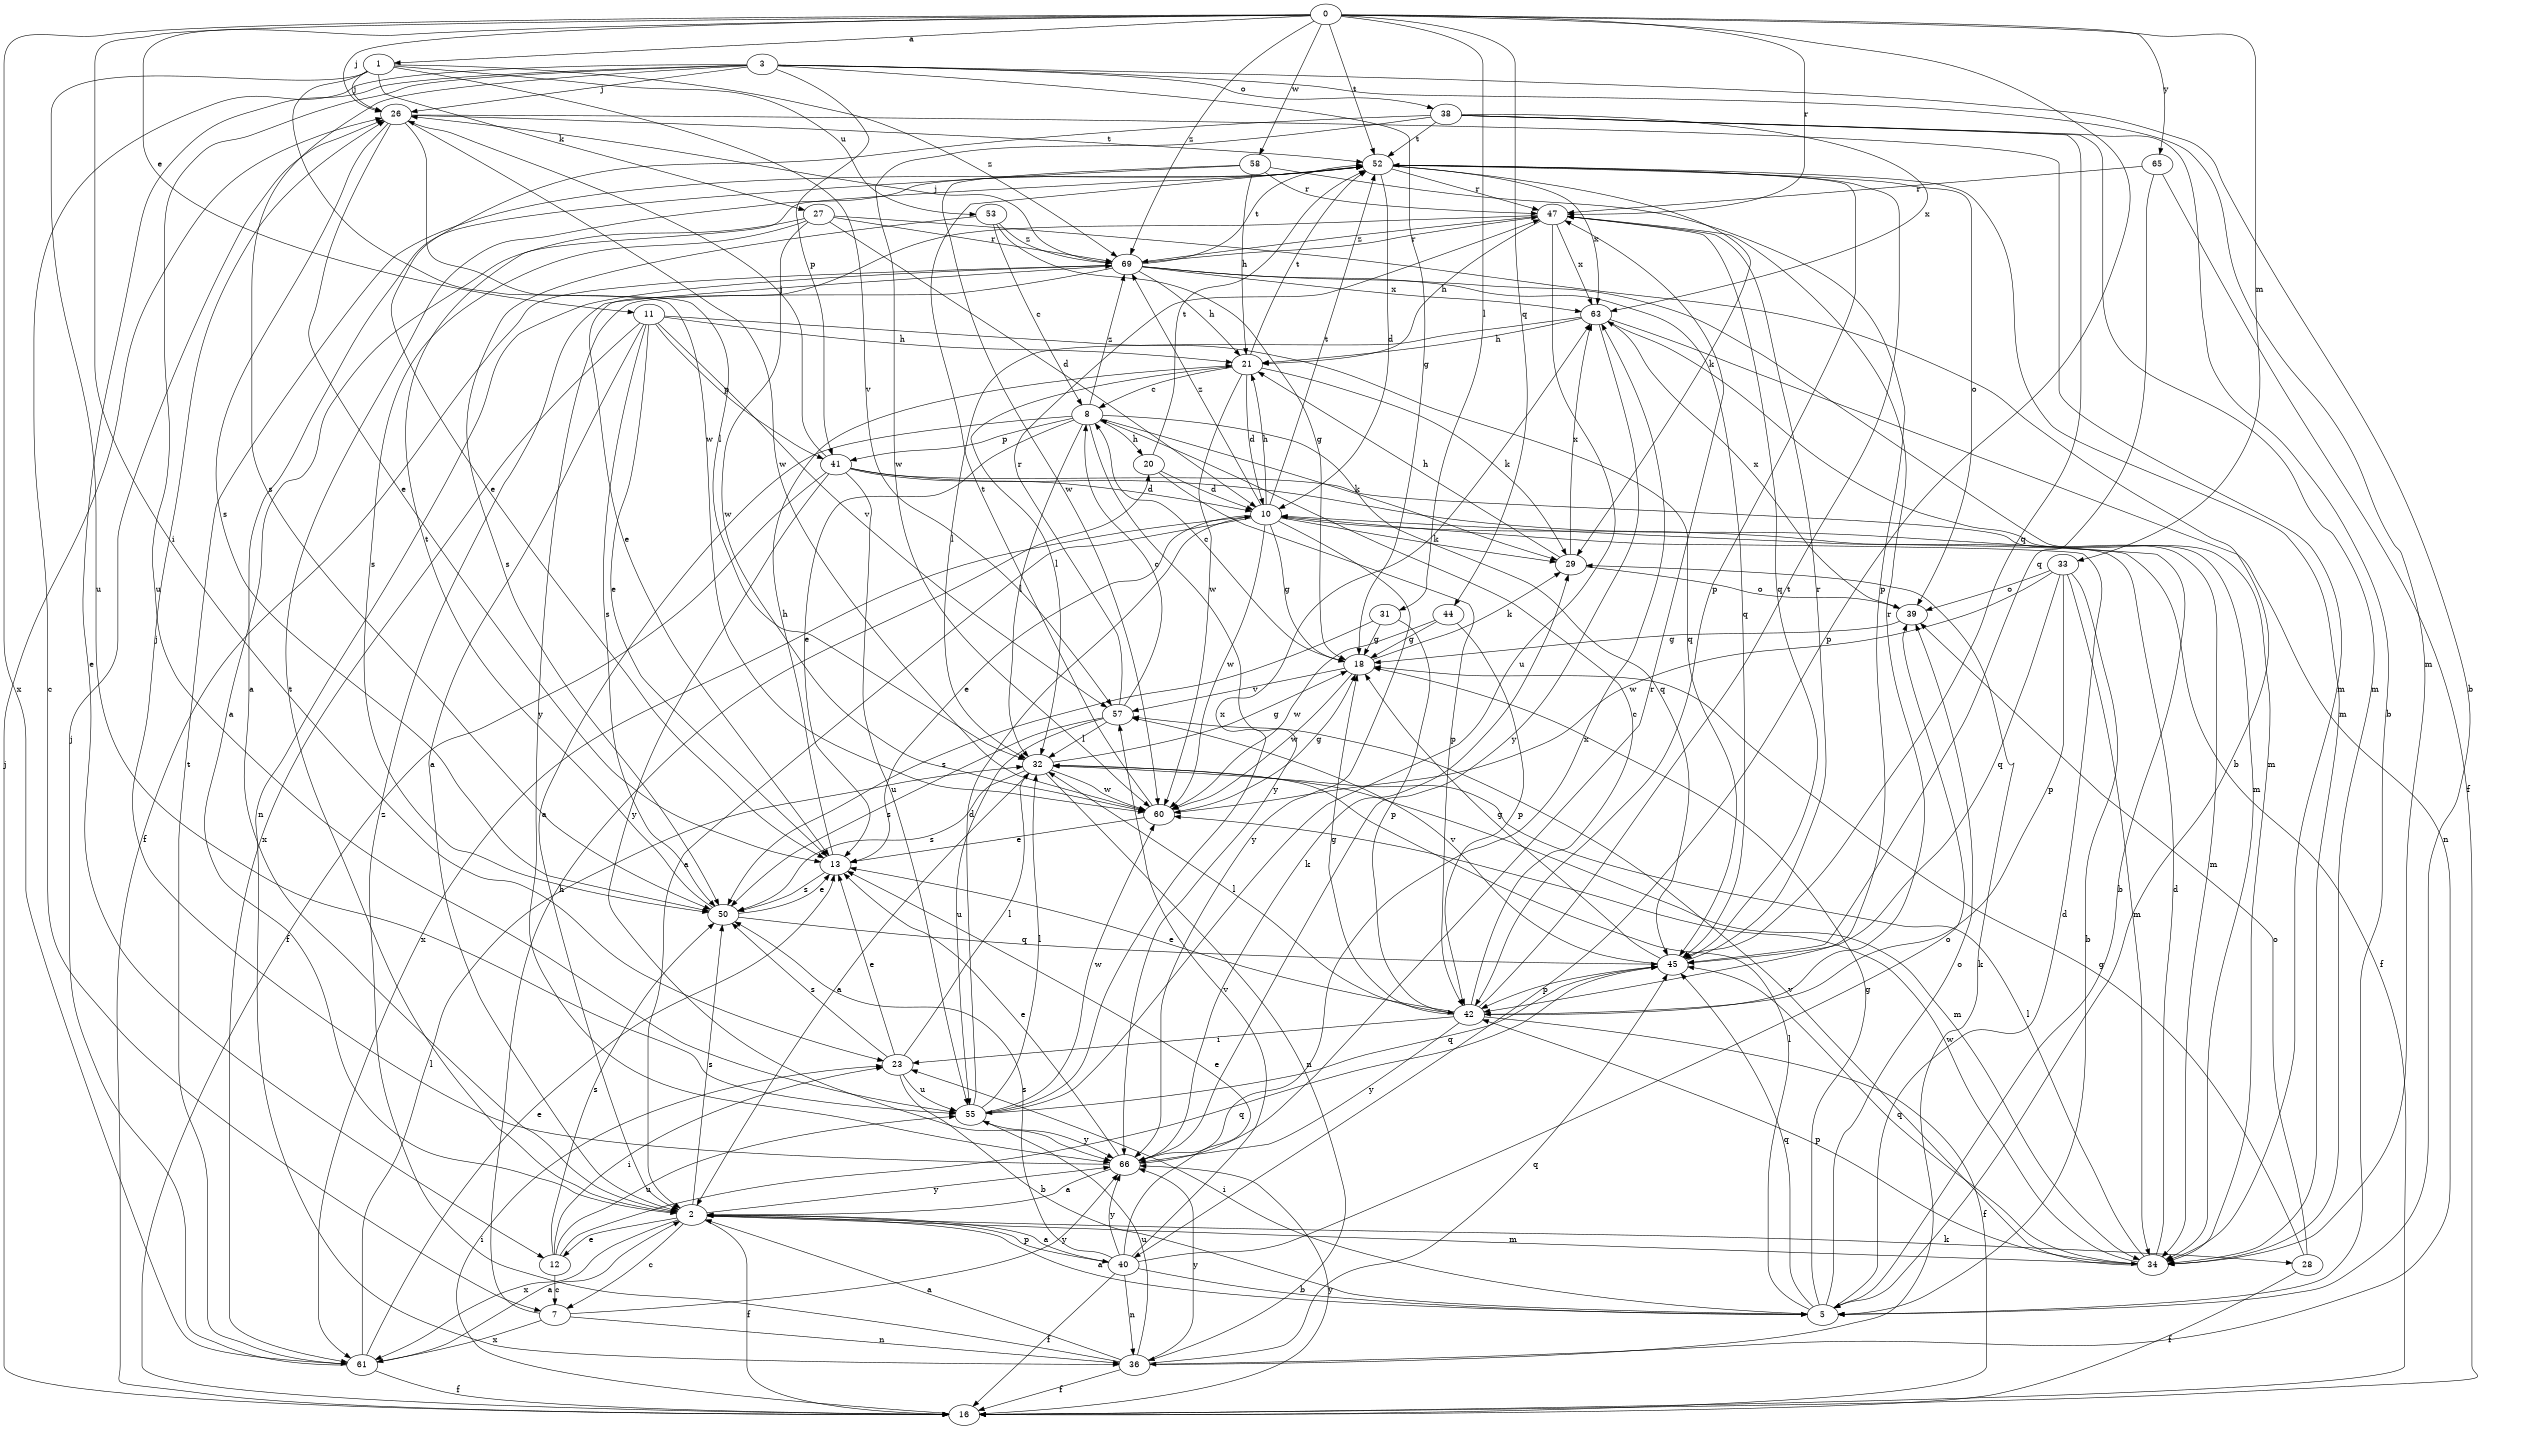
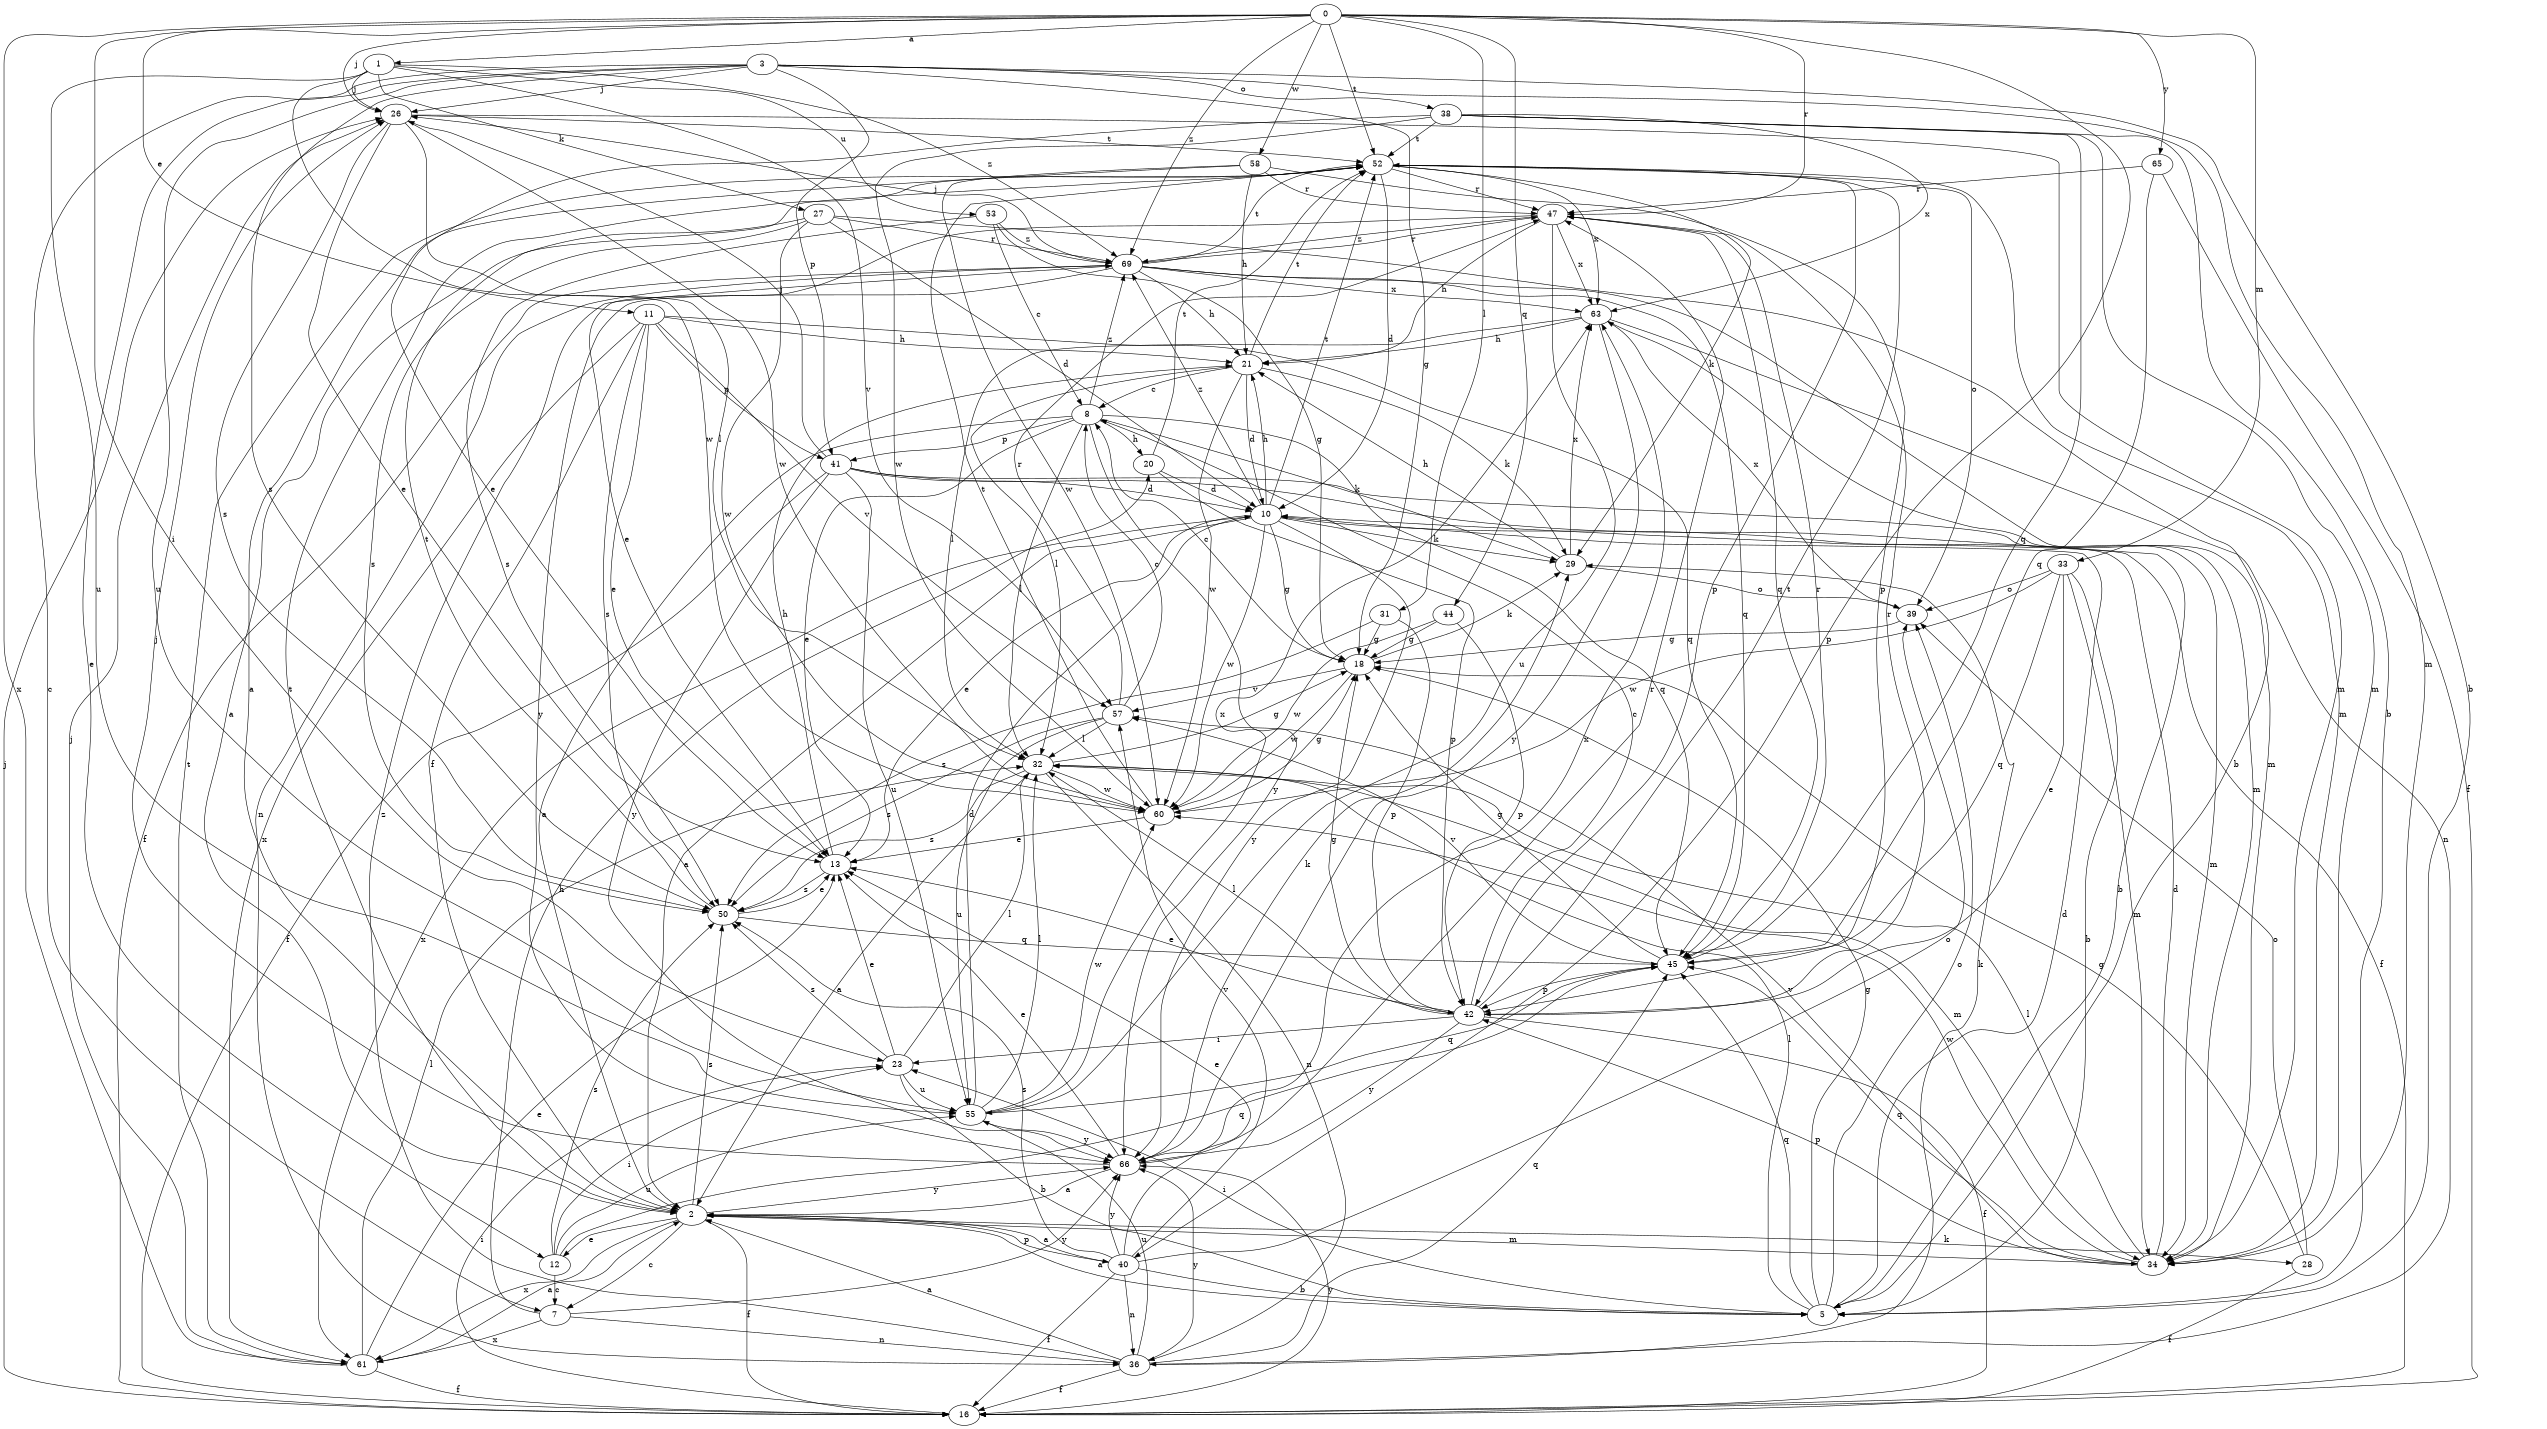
(433, 765) -> (433, 765)
(2051, 790) -> (2051, 790)
